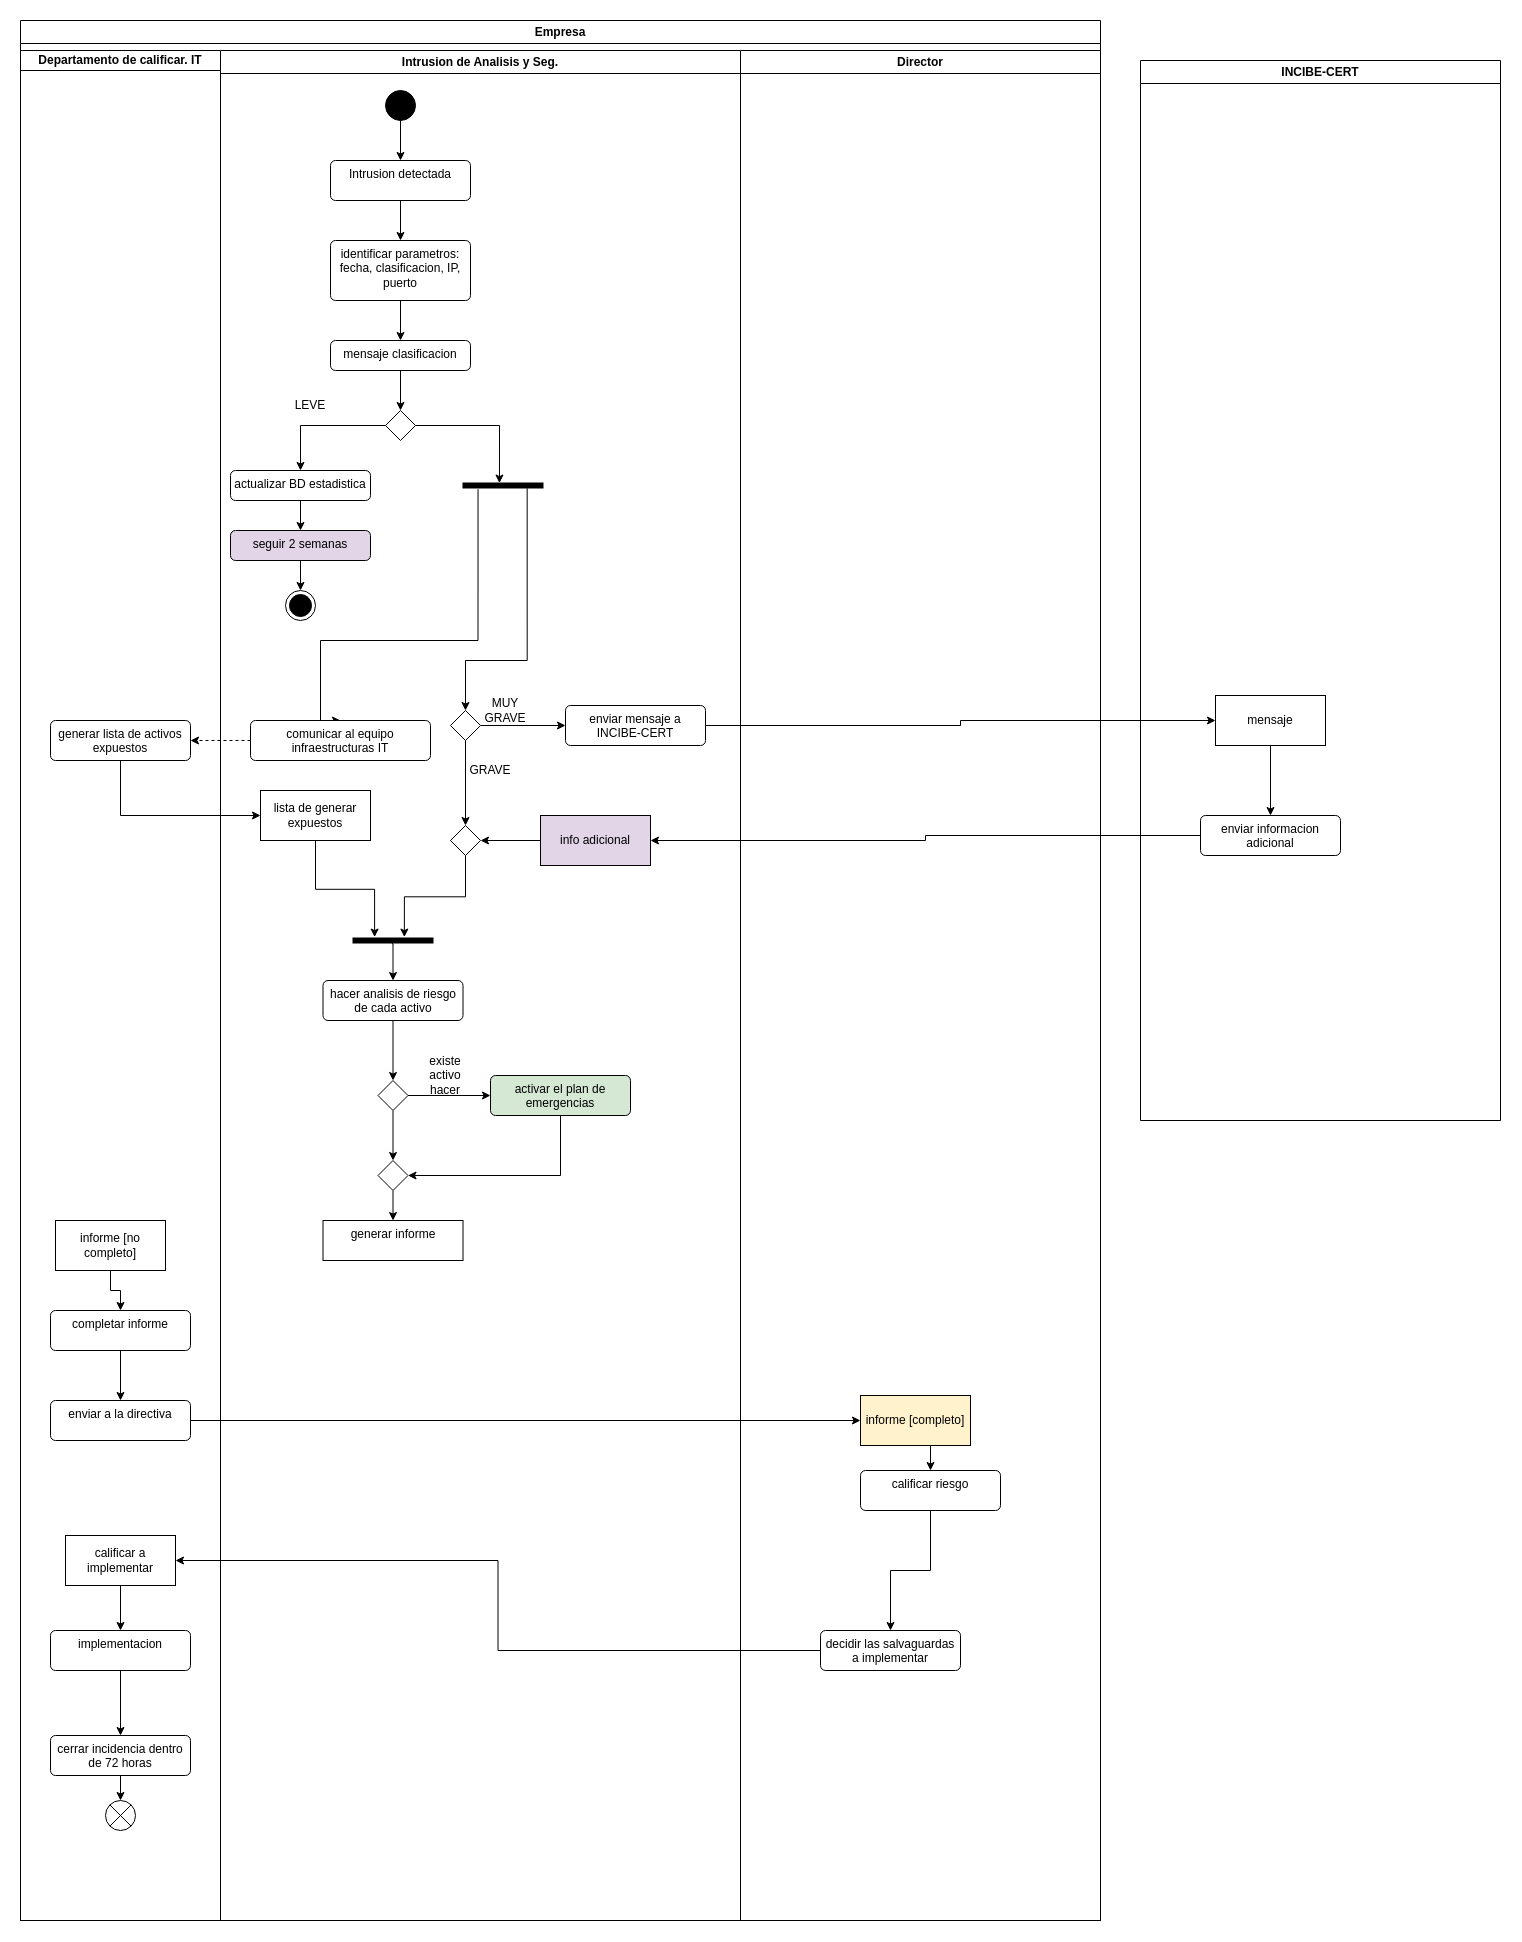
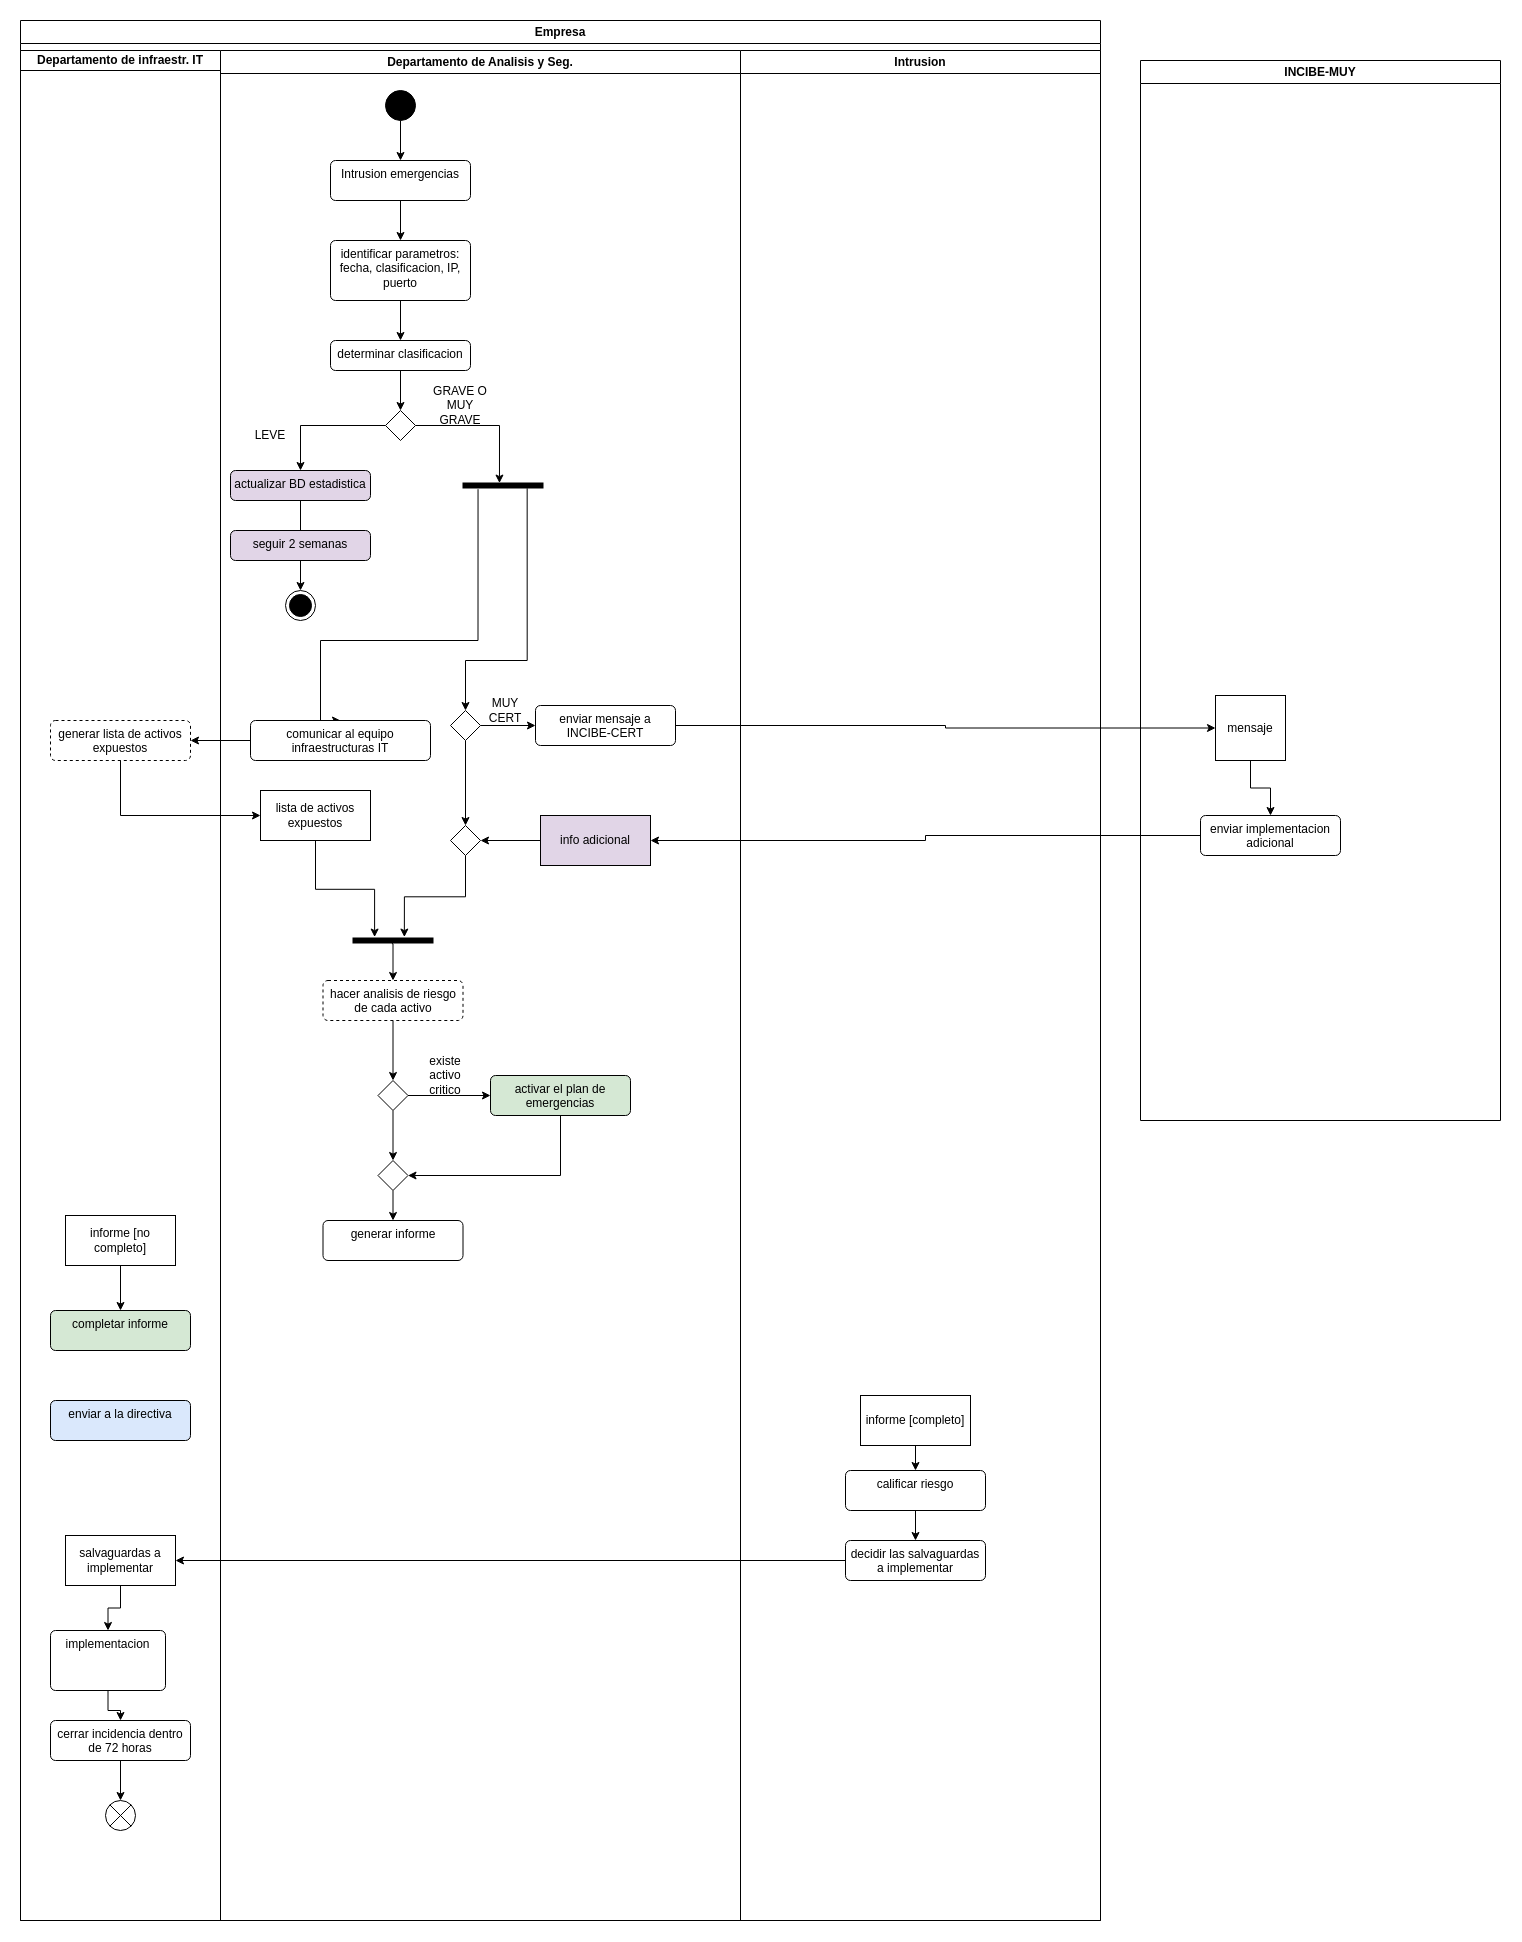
(121, 61) -> (121, 61)
(481, 63) -> (481, 63)
(921, 63) -> (921, 63)
(1321, 73) -> (1321, 73)
(401, 175) -> (401, 175)
(401, 355) -> (401, 362)
(311, 406) -> (271, 436)
none -> (461, 406)
(301, 486) -> (301, 486)
(301, 522) -> (301, 525)
(506, 711) -> (506, 711)
(1271, 721) -> (1251, 728)
(636, 726) -> (606, 726)
(121, 741) -> (121, 741)
(223, 741) -> (223, 741)
(491, 771) -> none
(316, 816) -> (316, 816)
(1271, 837) -> (1271, 837)
(393, 1001) -> (393, 1001)
(446, 1076) -> (446, 1076)
(393, 1241) -> (393, 1241)
(111, 1246) -> (121, 1241)
(121, 1331) -> (121, 1331)
(121, 1372) -> none
(121, 1421) -> (121, 1421)
(522, 1421) -> none
(916, 1421) -> (916, 1421)
(931, 1491) -> (916, 1491)
(121, 1561) -> (121, 1561)
(121, 1651) -> (108, 1661)
(891, 1651) -> (916, 1561)
(121, 1756) -> (121, 1741)
